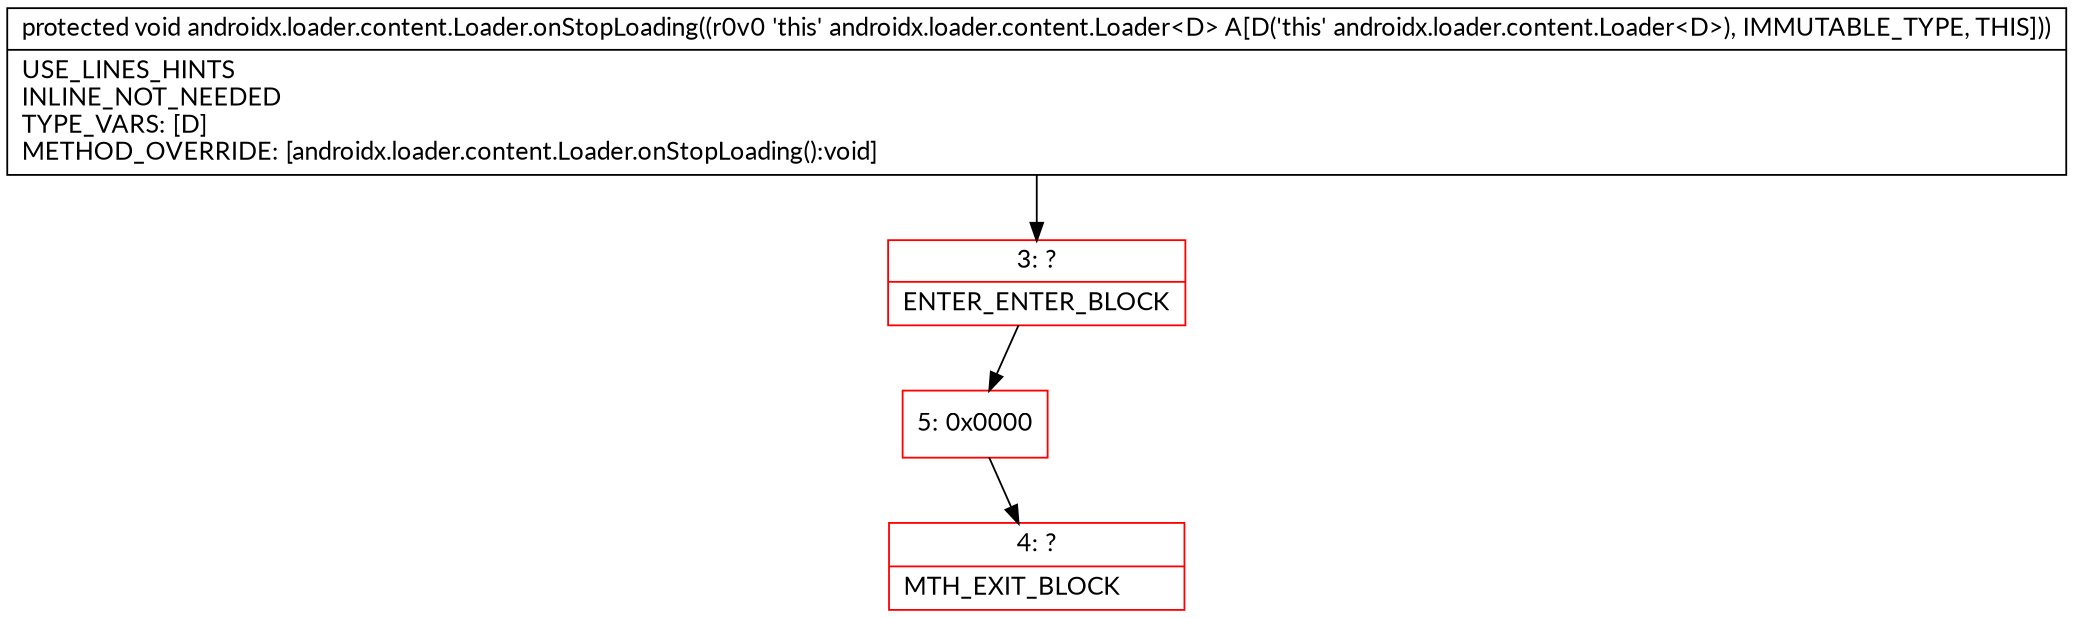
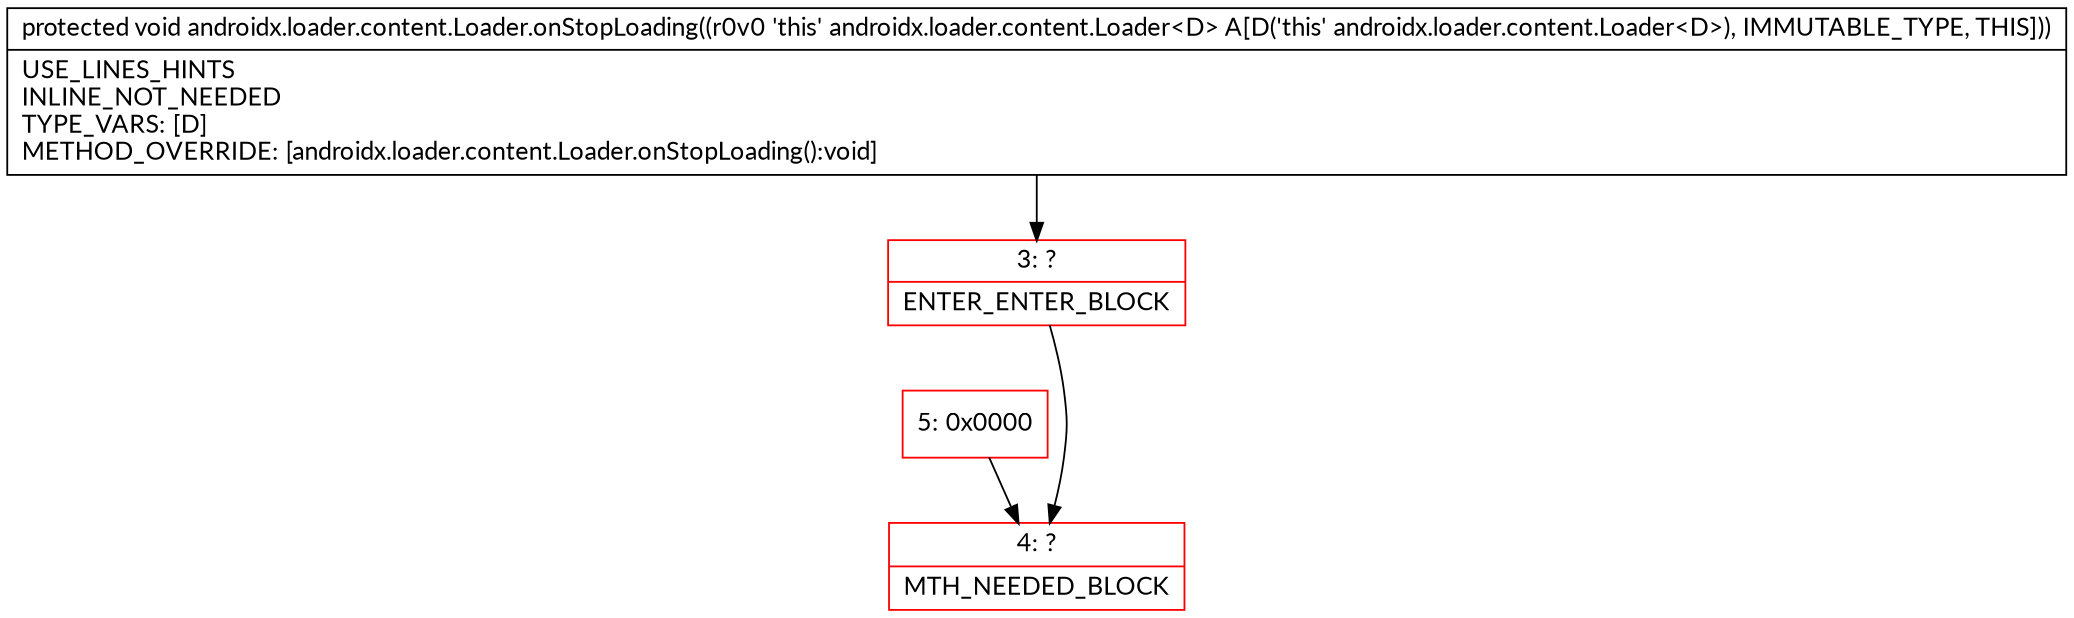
(1008, 349) -> (1066, 415)
(1012, 587) -> (1037, 587)
